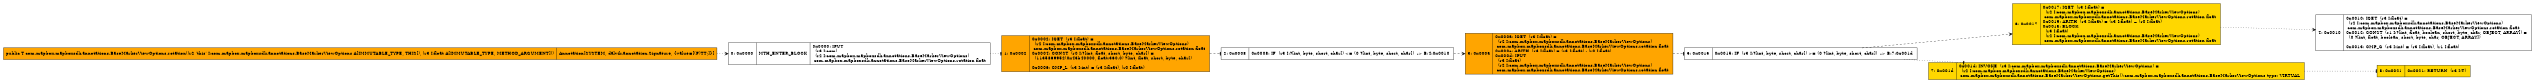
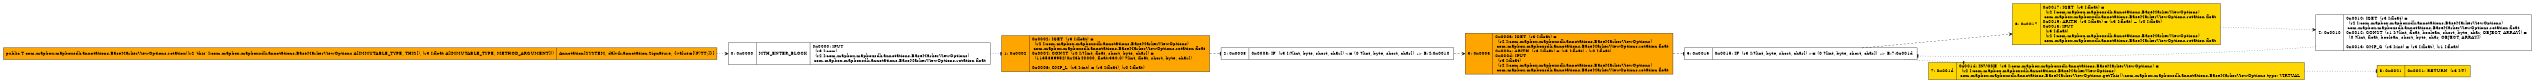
(2062, 26) -> (2060, 26)
none -> (2117, 55)
